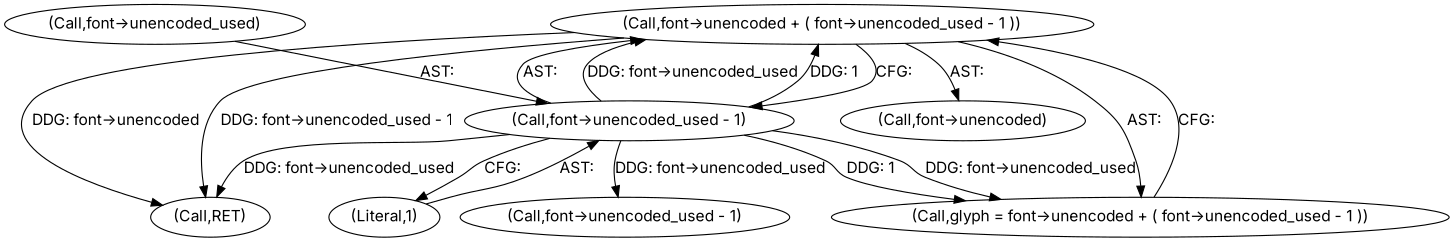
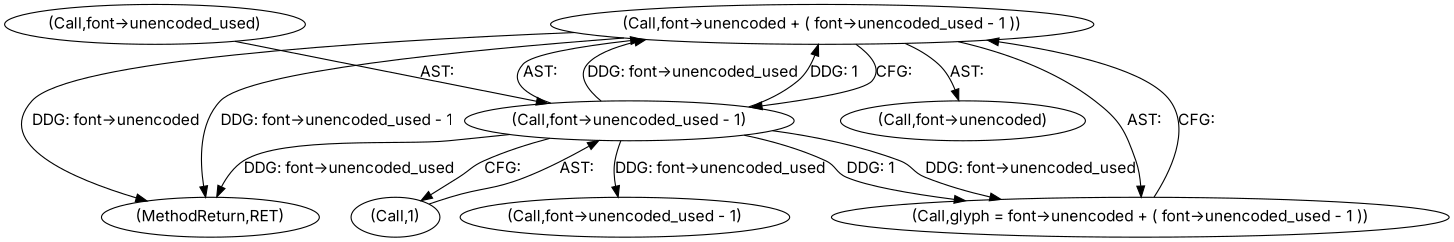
(210, 217) -> (210, 217)
(384, 217) -> (395, 217)
